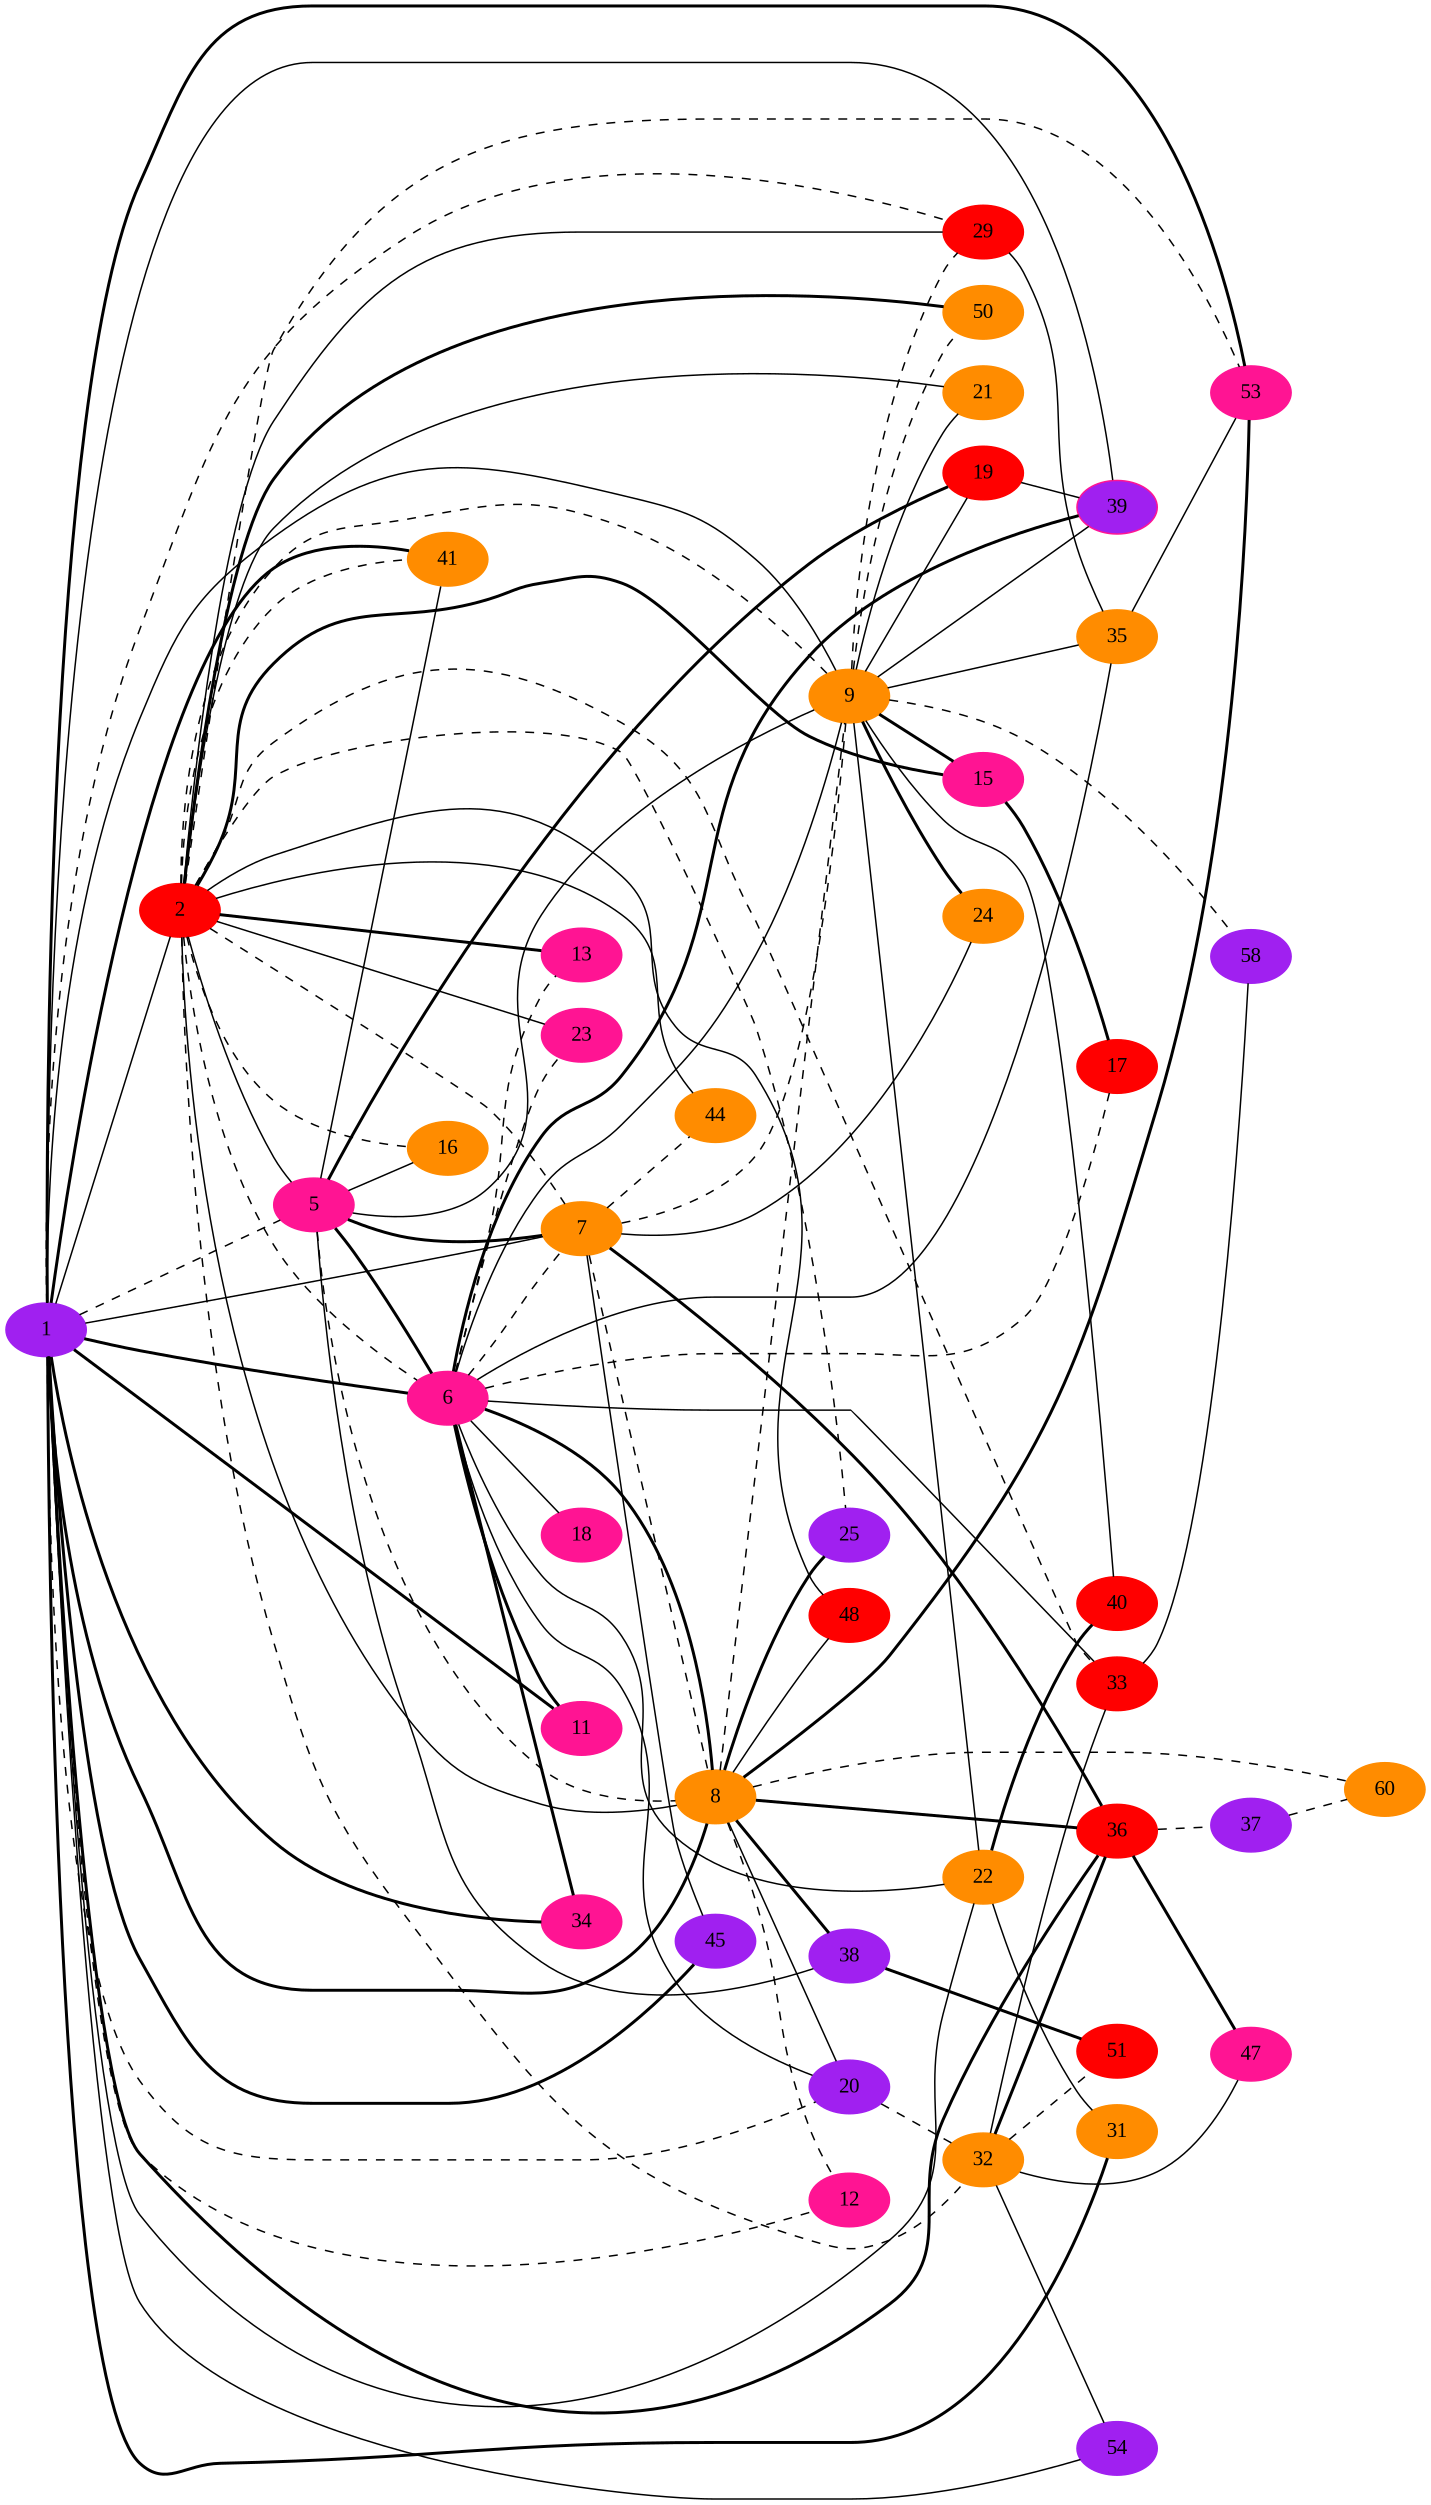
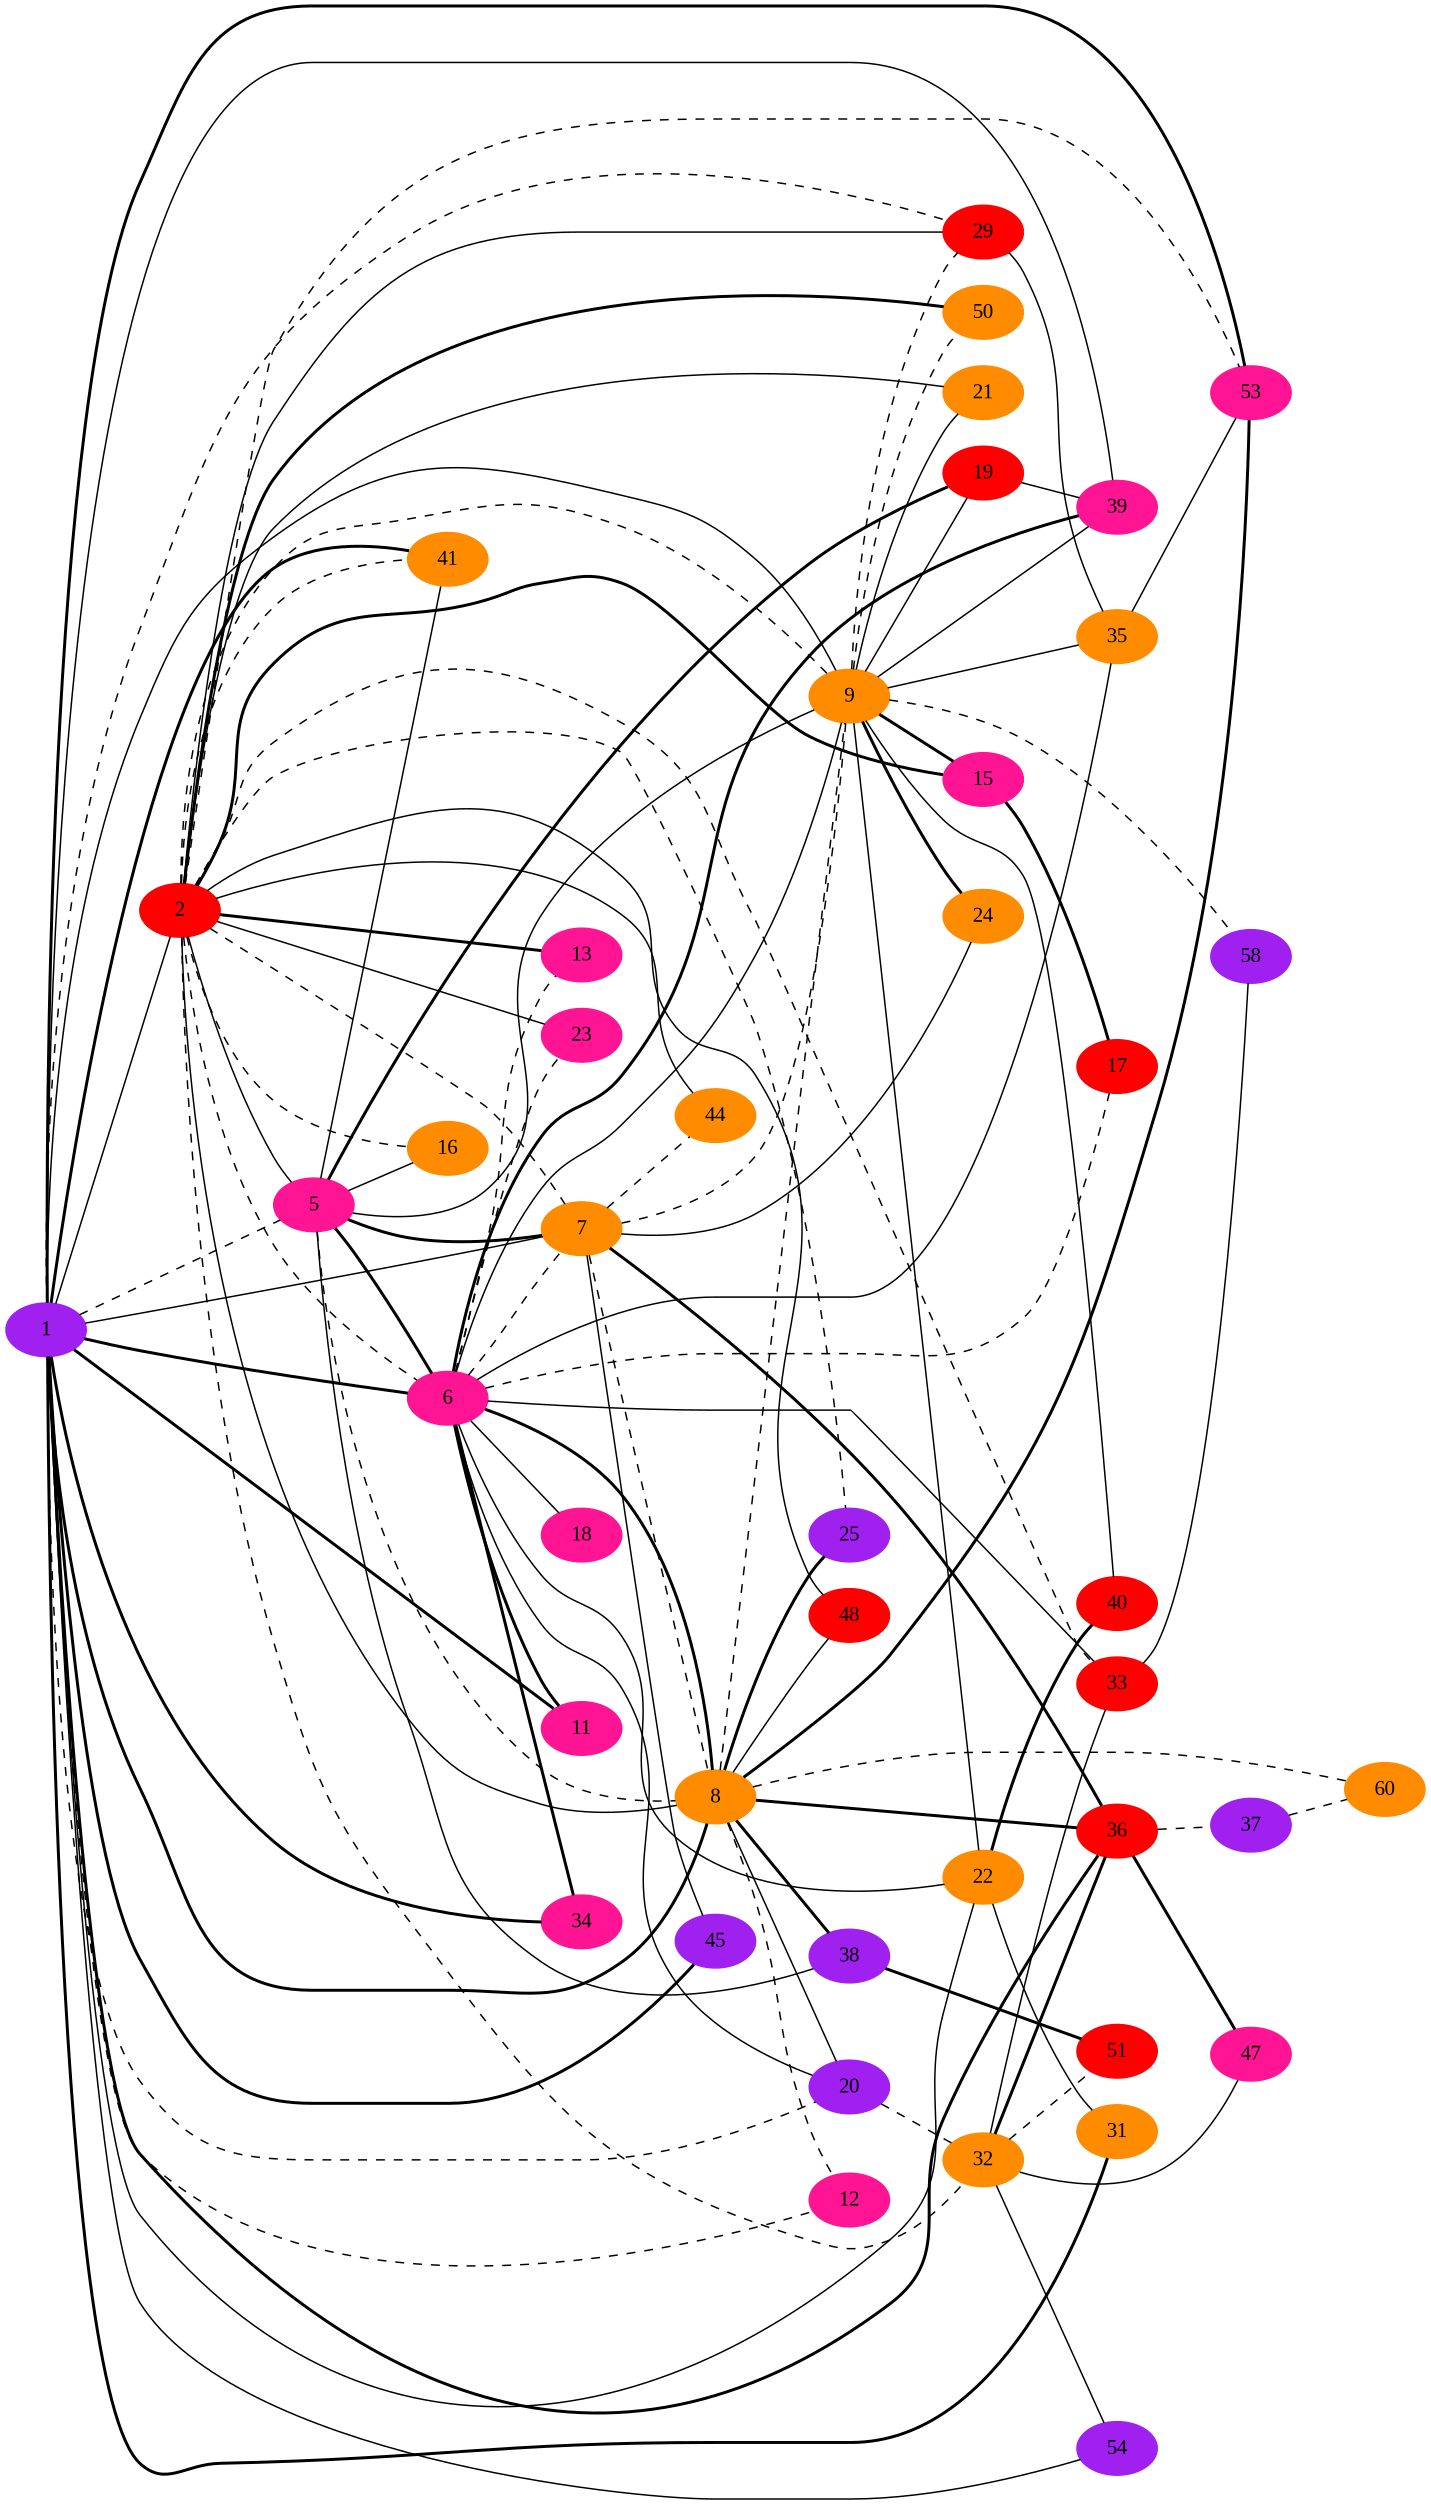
(1117, 507) -> (1117, 507)
